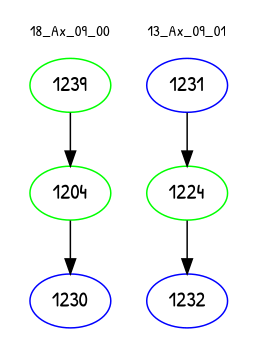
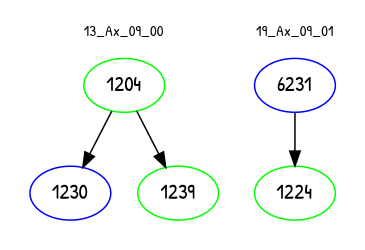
(70, 32) -> (124, 32)
(187, 32) -> (295, 32)
(187, 85) -> (295, 85)
(70, 132) -> (148, 133)
(187, 301) -> none
